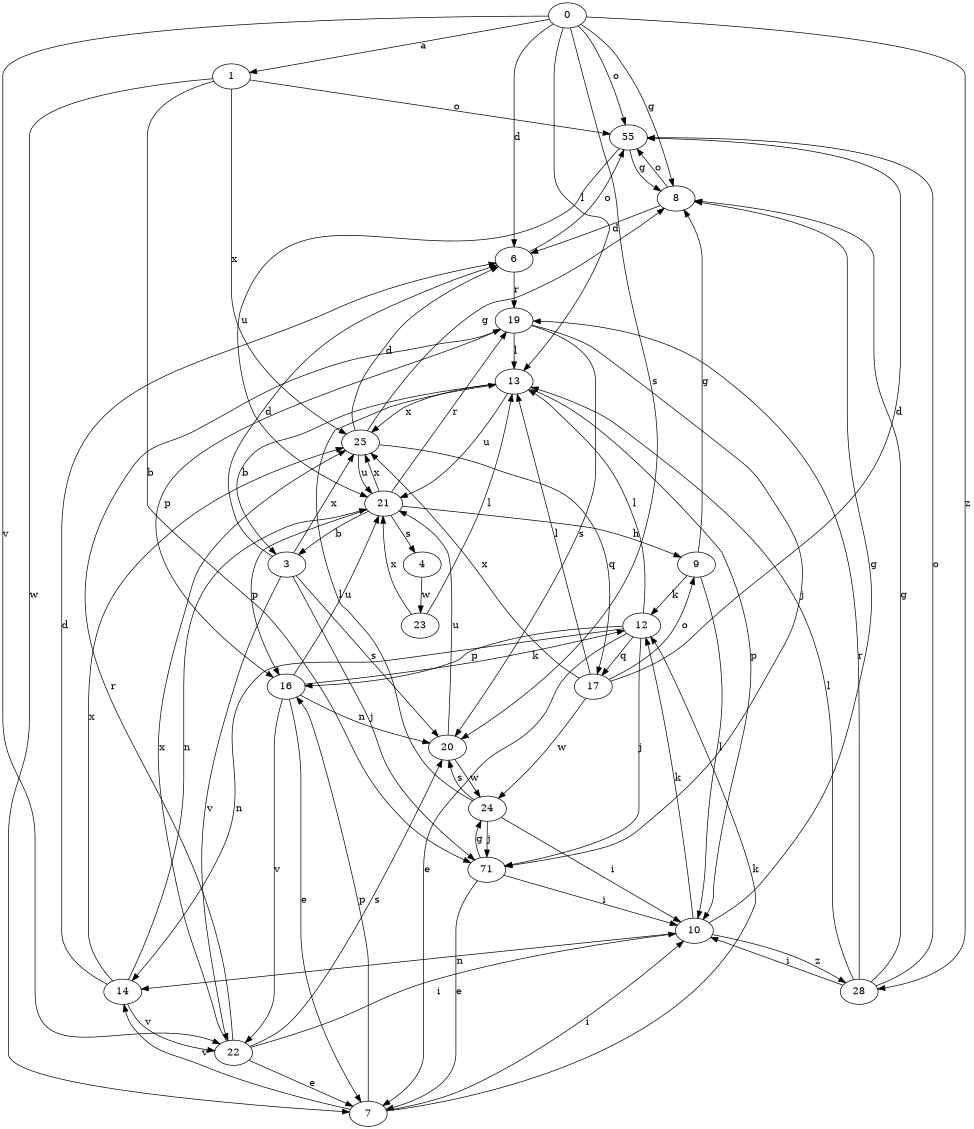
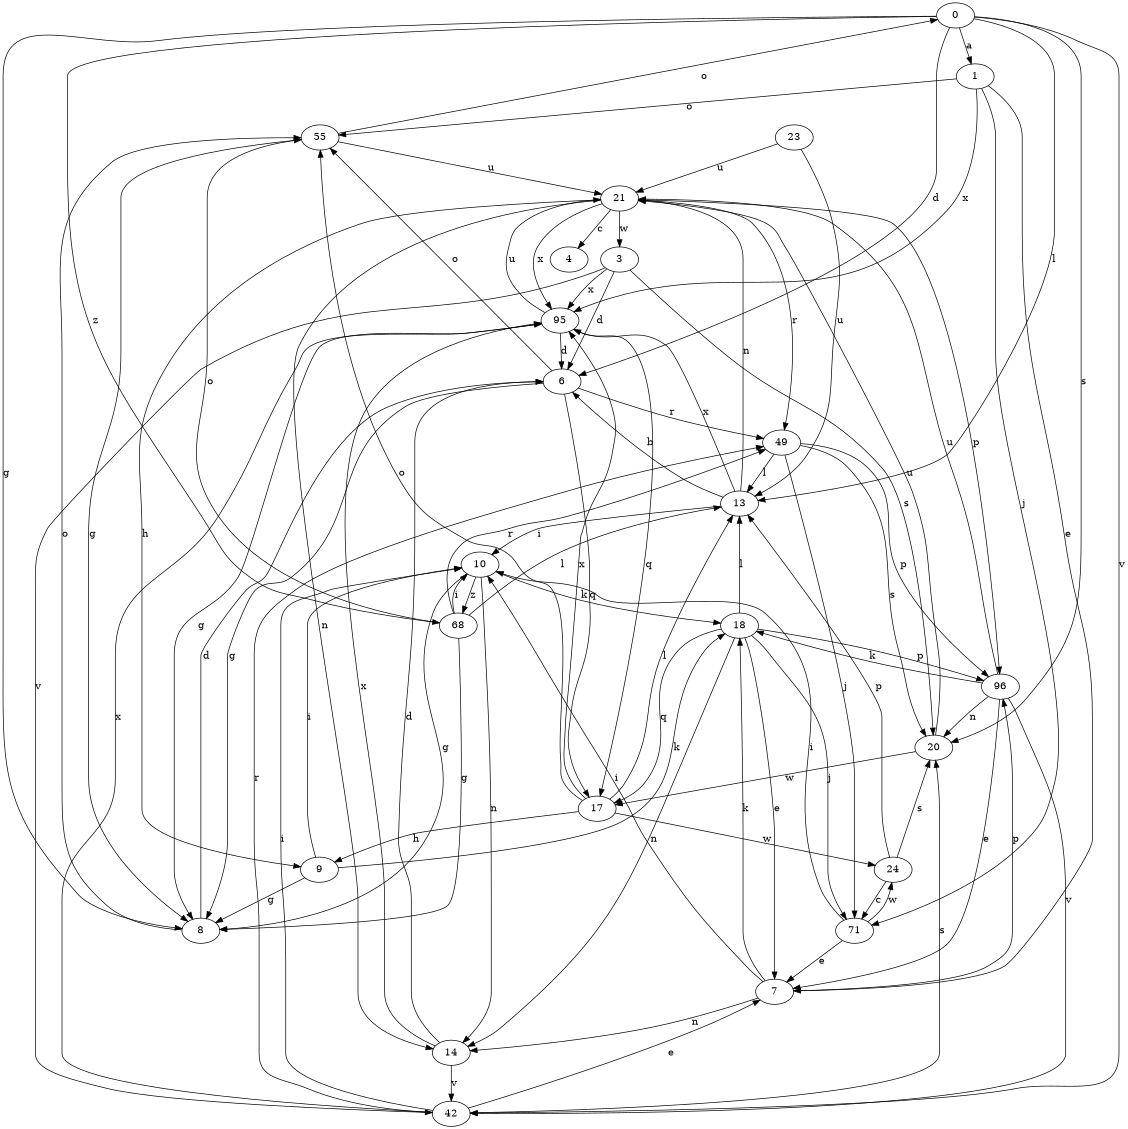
(606, 69) -> (634, 77)
(514, 321) -> (782, 443)
(899, 412) -> (402, 473)
(319, 426) -> (646, 454)
(361, 443) -> (560, 321)
(487, 443) -> (747, 351)
(151, 473) -> (1024, 504)
(489, 504) -> (841, 321)
(339, 534) -> (624, 229)
(408, 534) -> (600, 229)
(394, 565) -> (721, 168)
none -> (283, 582)
none -> (589, 585)
(421, 592) -> none
(34, 595) -> (1068, 534)
(341, 595) -> (879, 687)
(642, 626) -> (740, 626)
(685, 626) -> (416, 839)
(754, 656) -> (539, 534)
(286, 687) -> (1000, 687)
(184, 697) -> (308, 543)
(368, 717) -> none
(721, 748) -> (309, 717)
(466, 775) -> (776, 776)
(480, 839) -> (893, 900)
(489, 839) -> (878, 900)
(588, 868) -> none
(859, 992) -> (458, 626)
(205, 1053) -> (695, 1022)
(234, 1053) -> (451, 1114)
